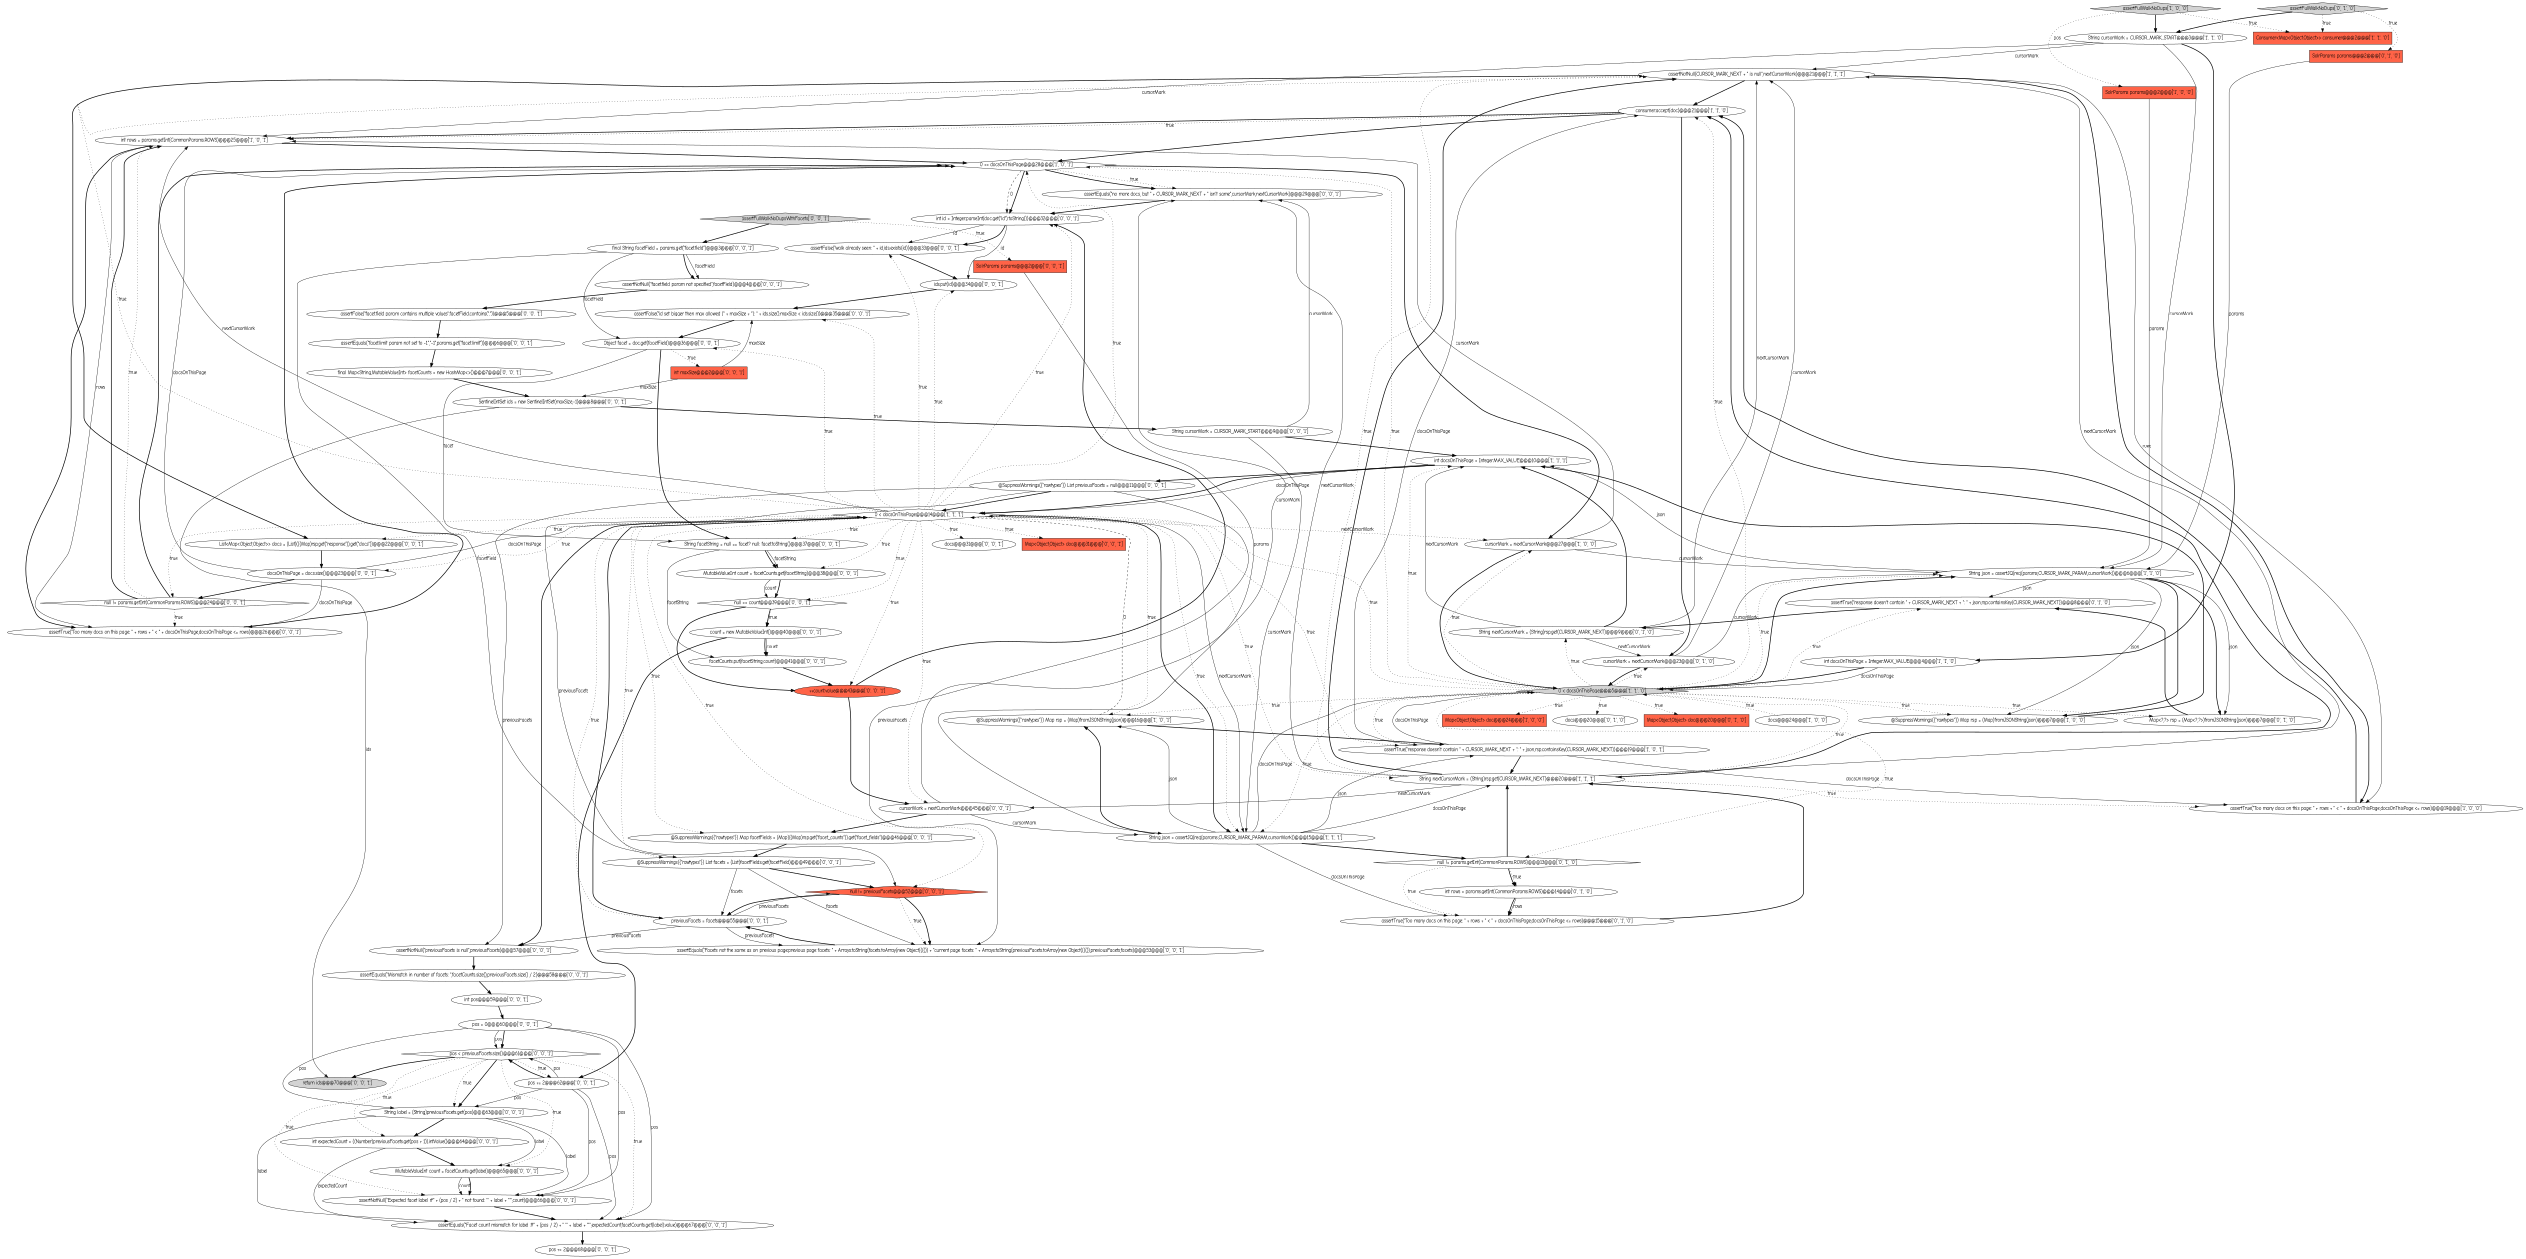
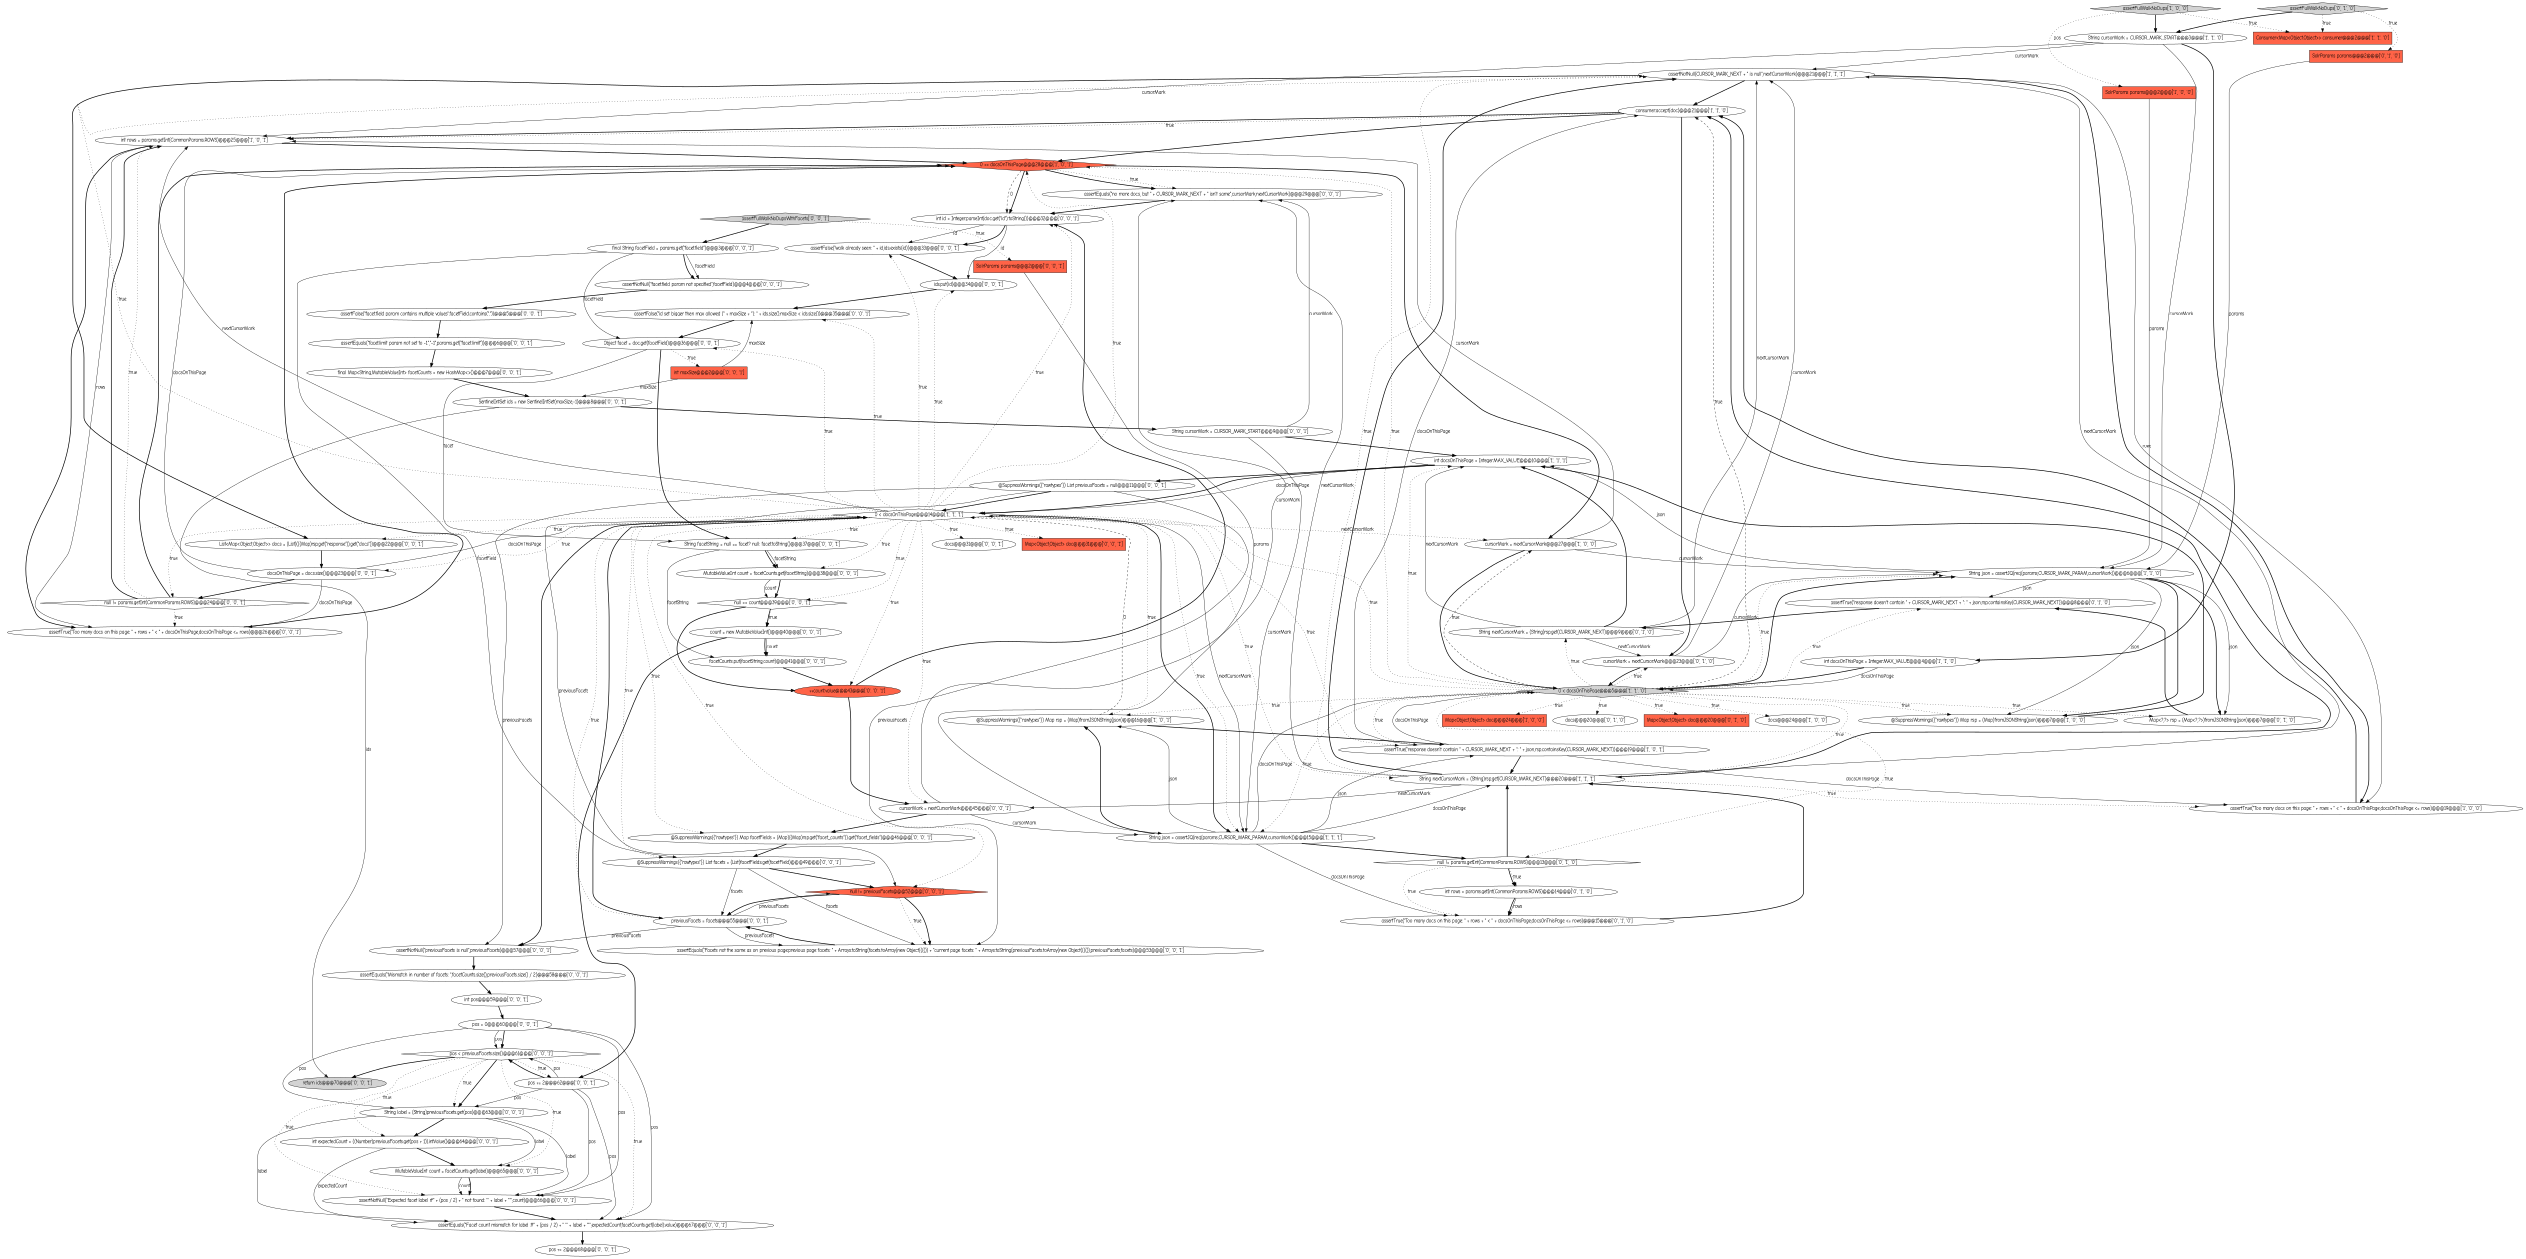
(1026, 165) -> (1026, 165)
(1722, 438) -> (1722, 438)
(1445, 636) -> (1445, 636)
(1712, 702) -> (1697, 705)
